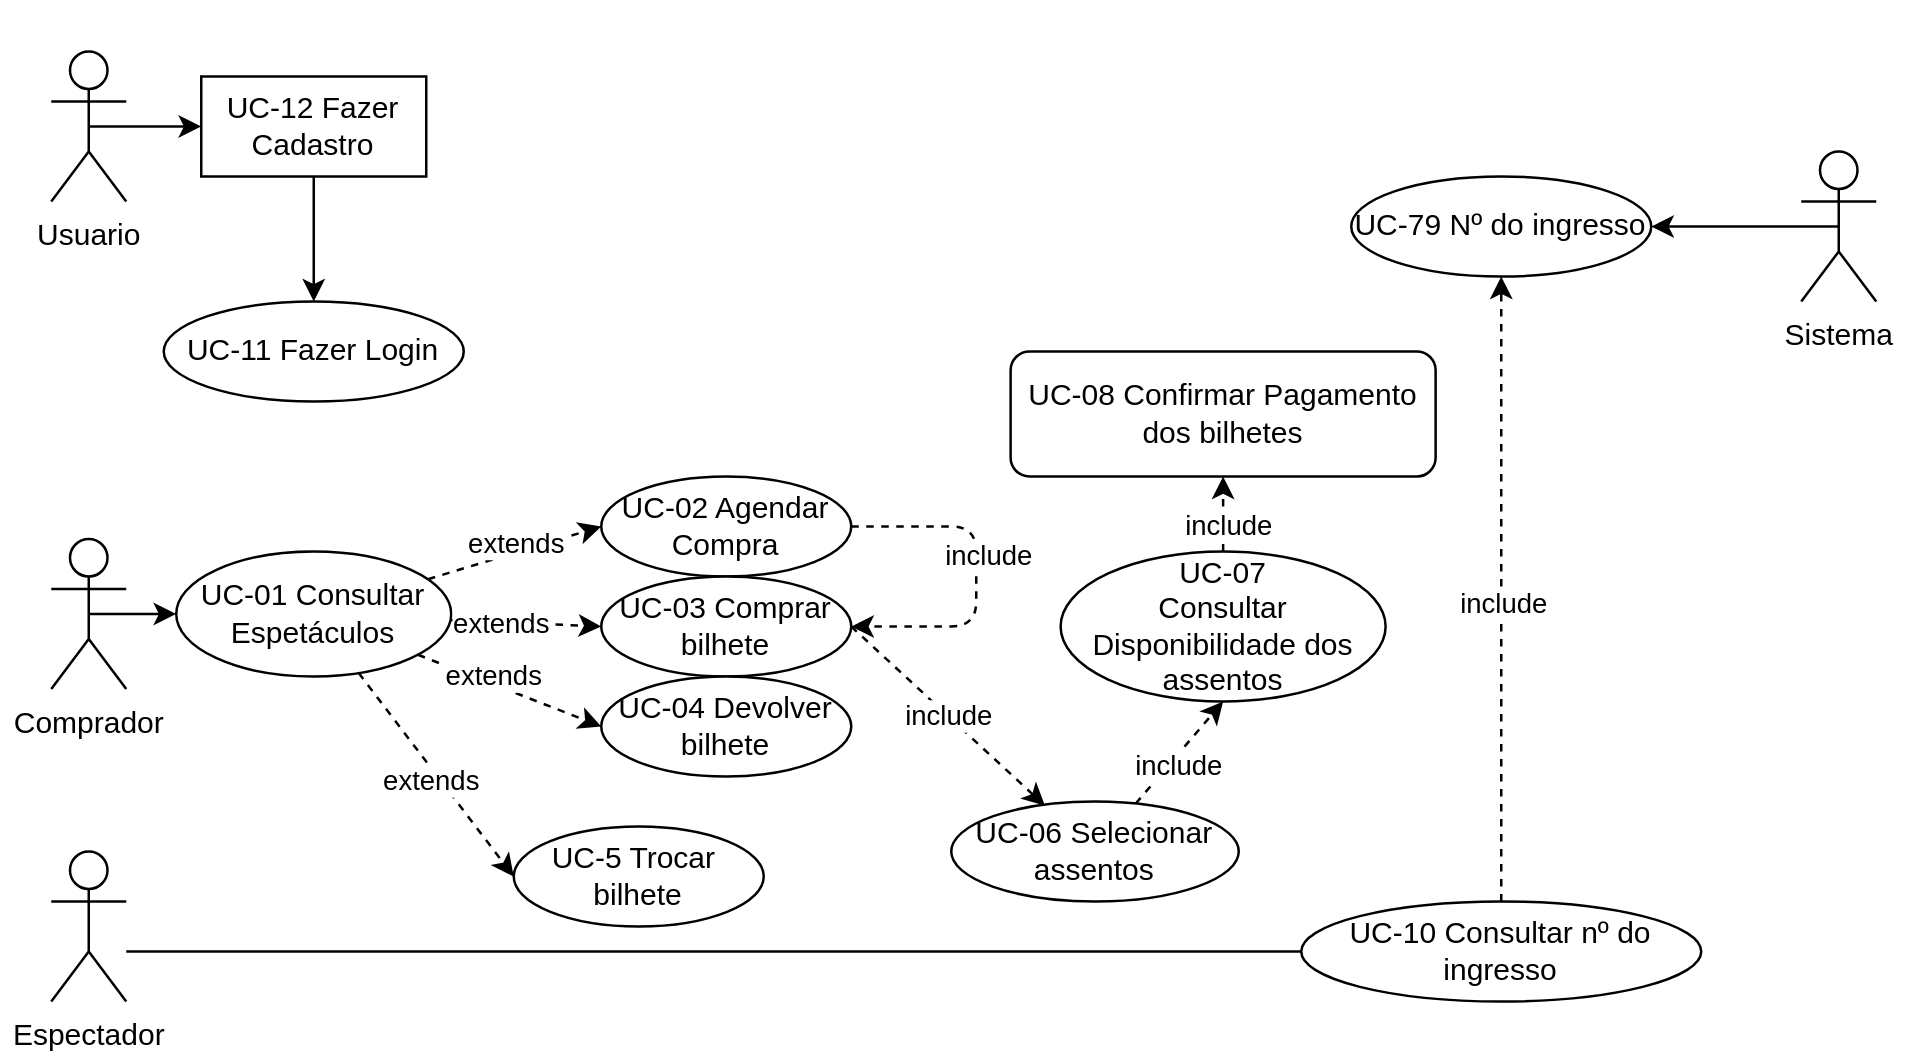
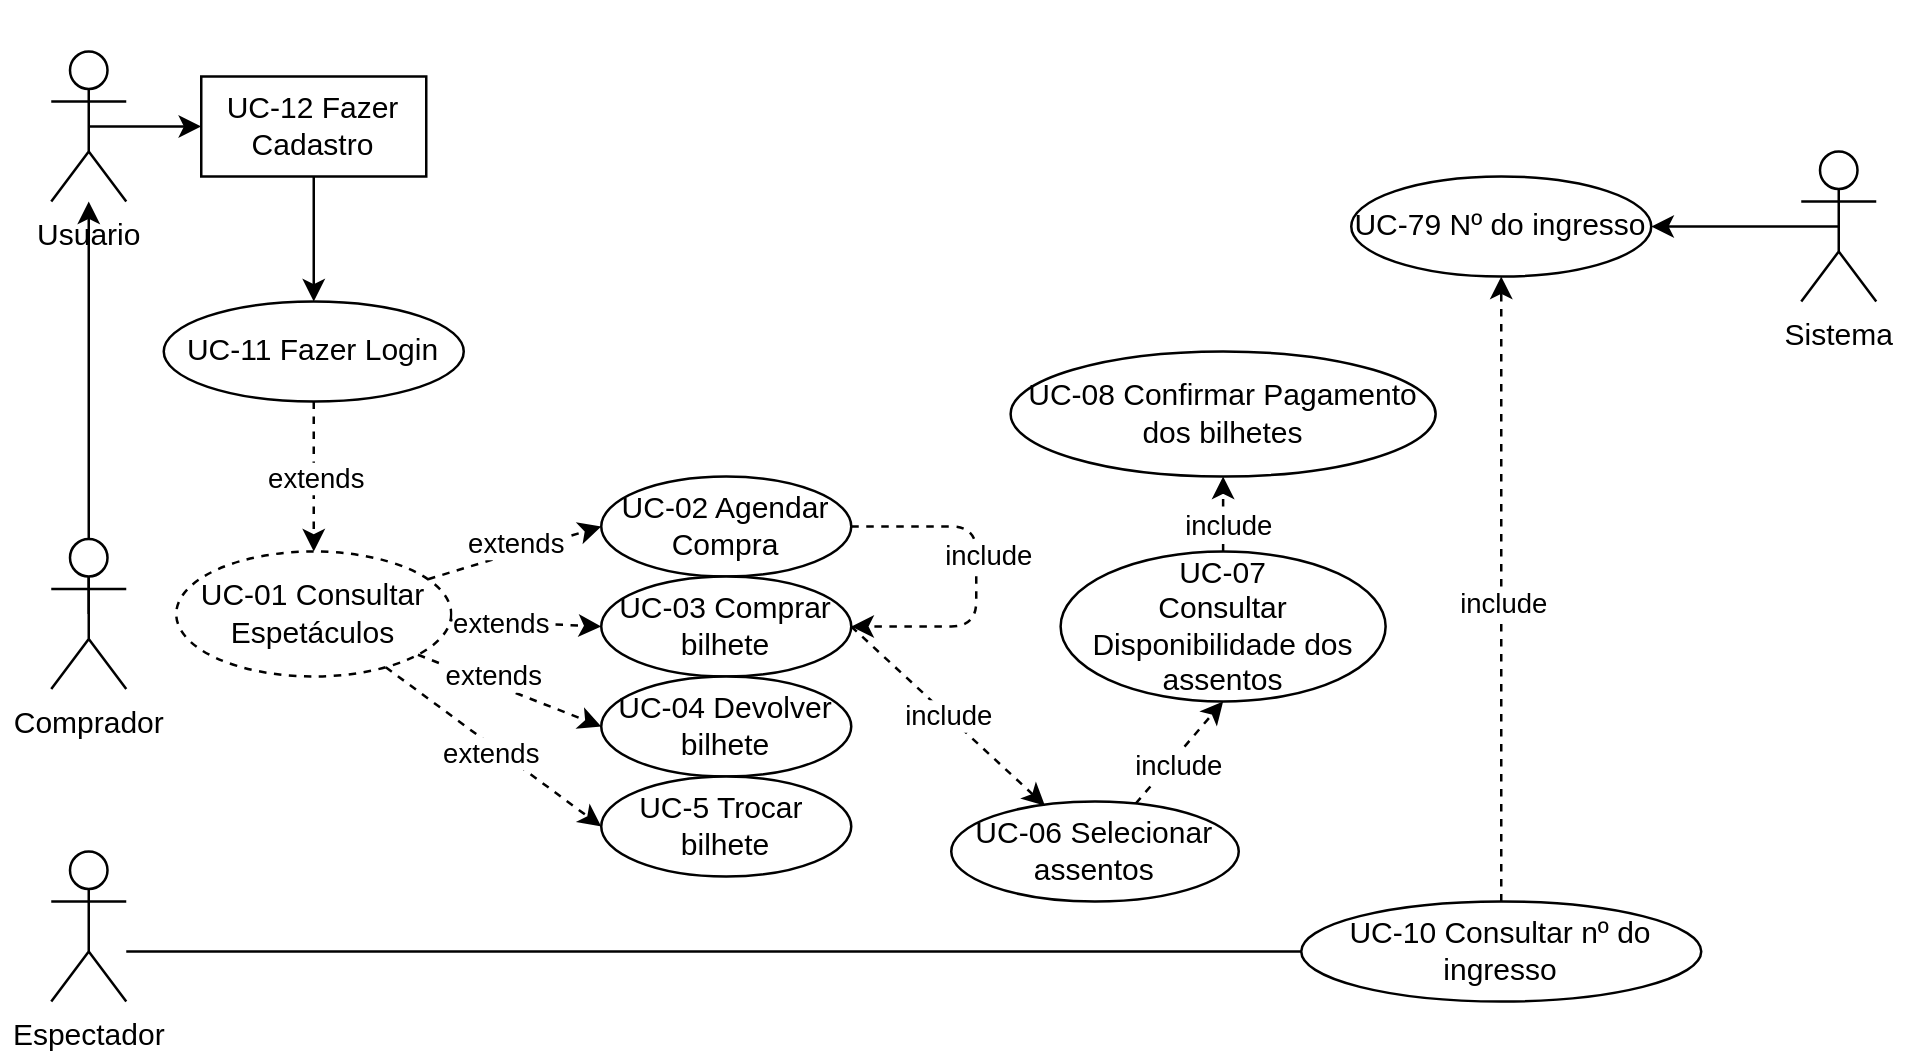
(1223, 414) -> (1223, 414)
none -> (314, 471)
(136, 614) -> (89, 378)
(314, 614) -> (314, 614)
(639, 876) -> (726, 826)
